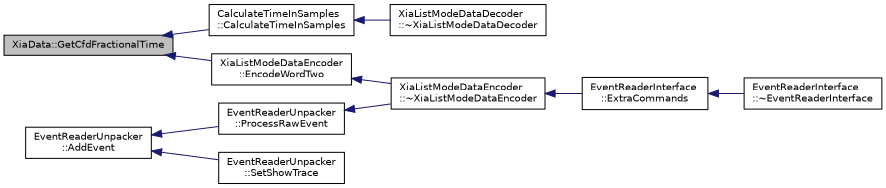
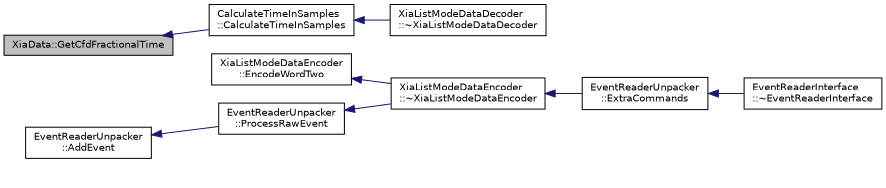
(193, 58) -> none
(645, 94) -> (645, 94)
(282, 168) -> none
